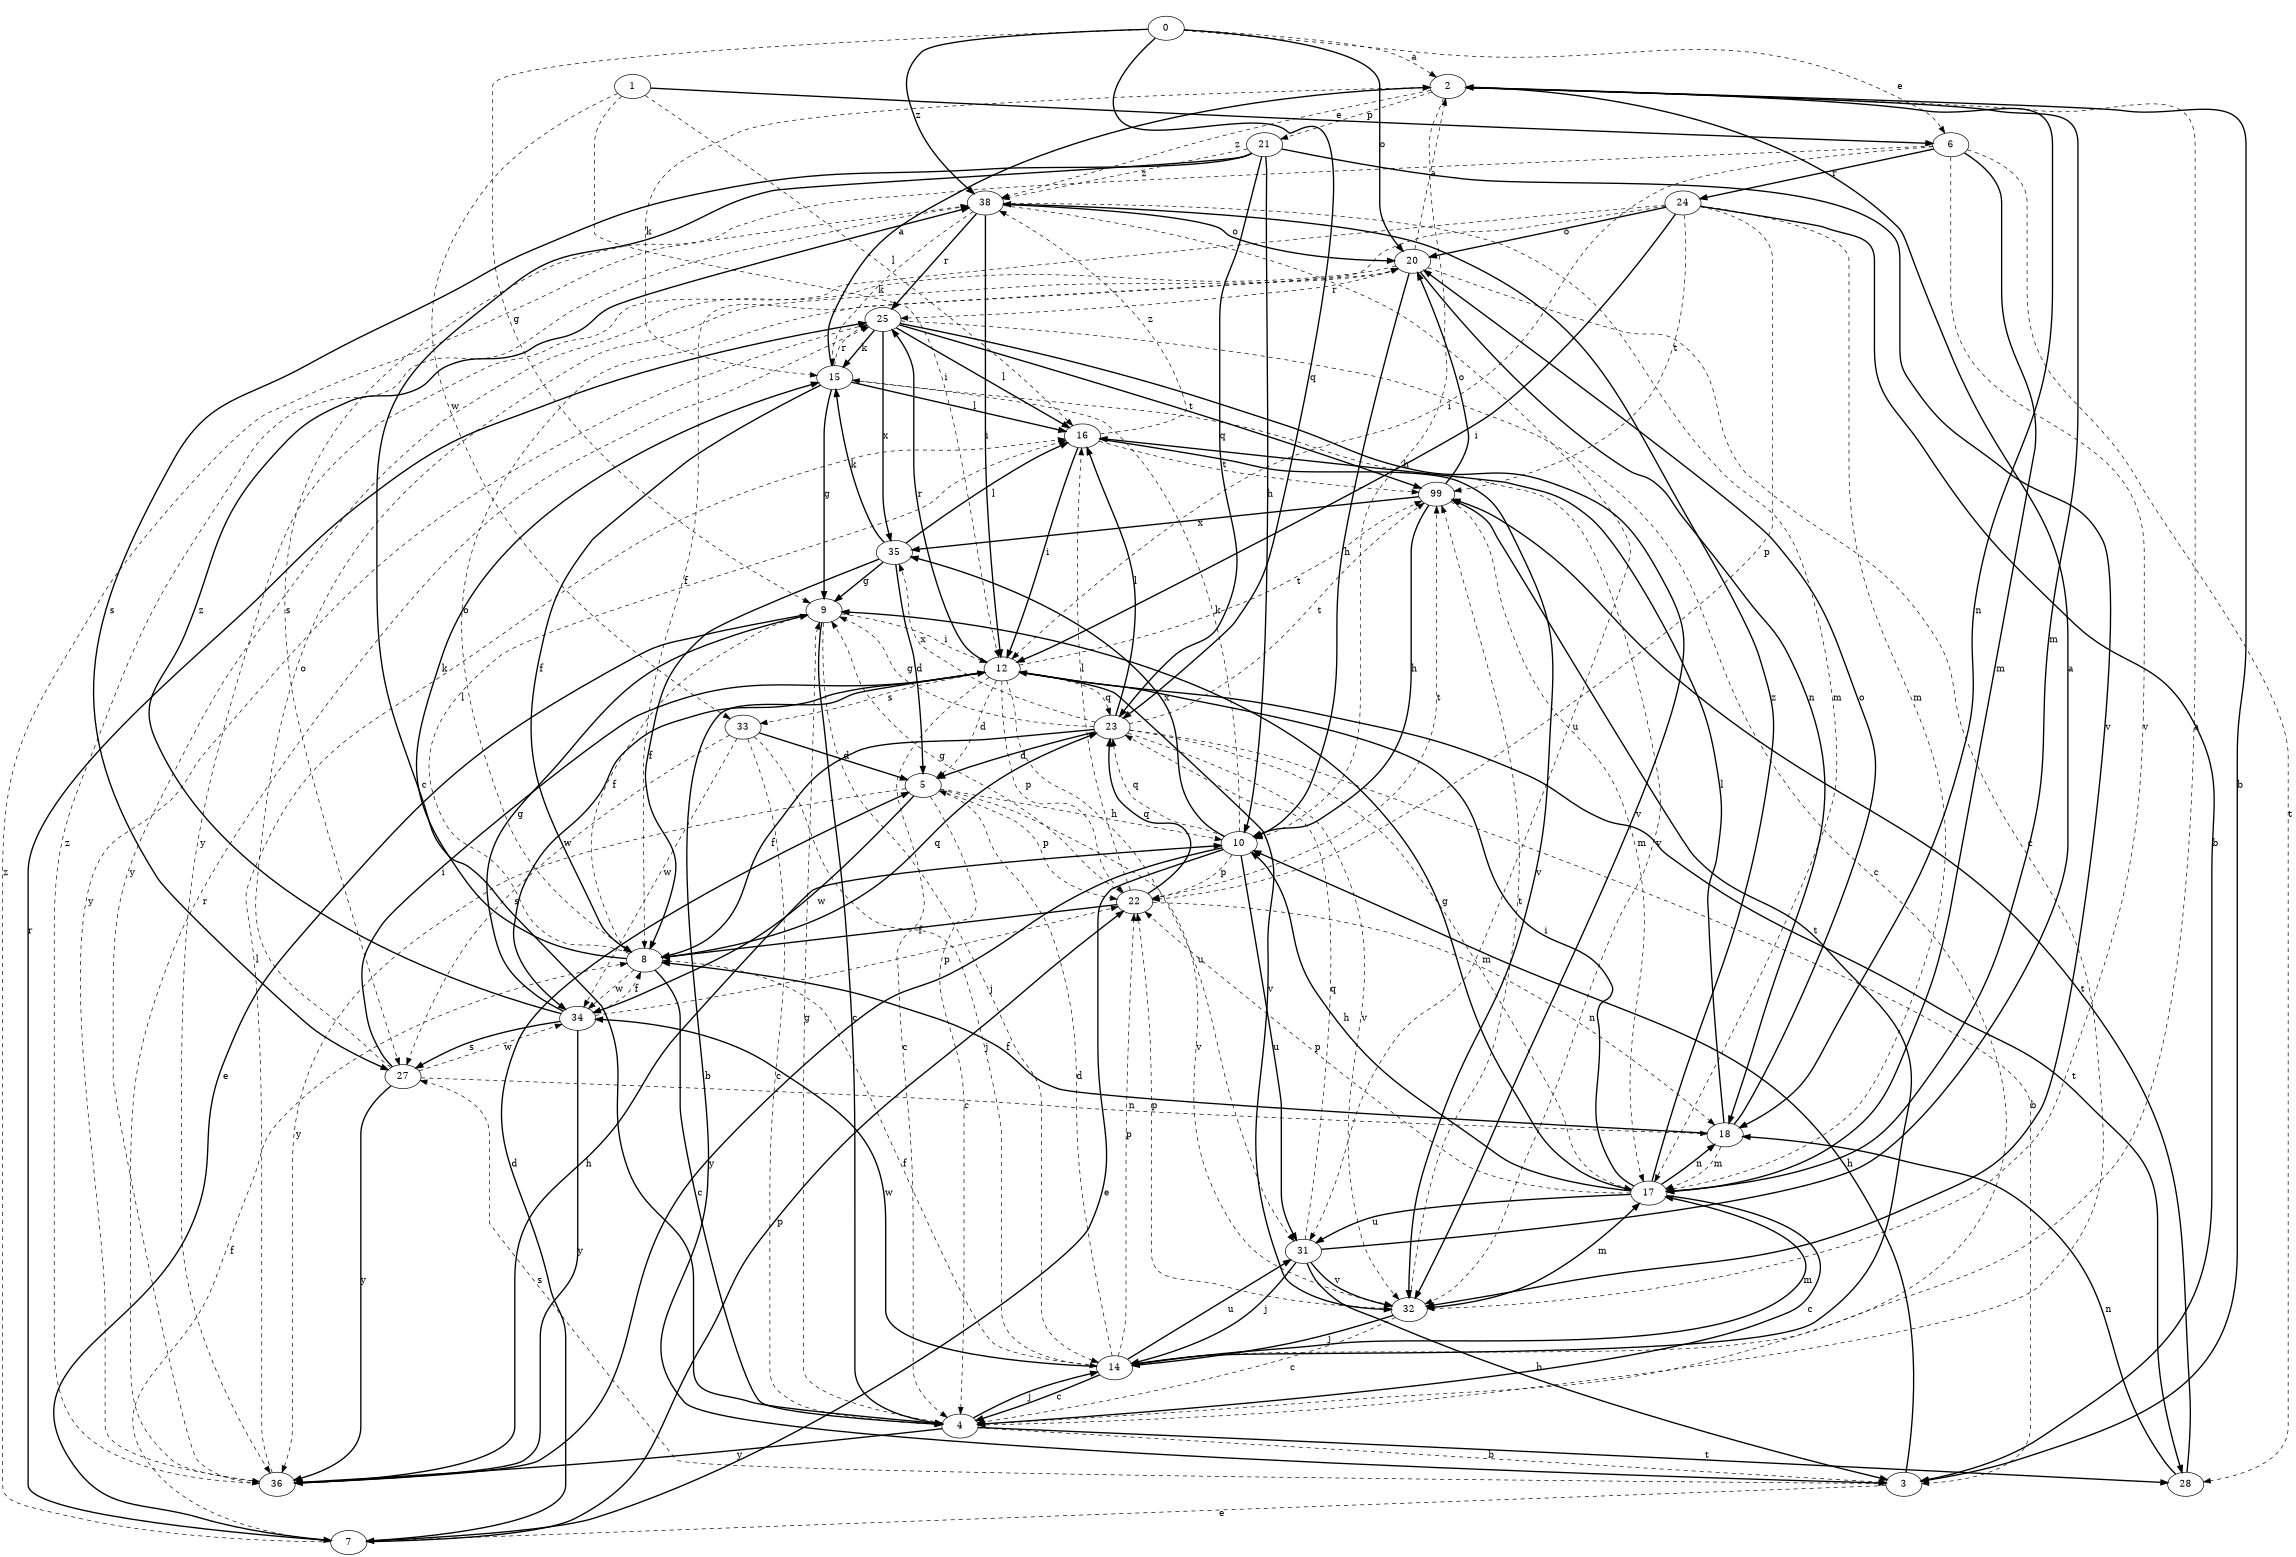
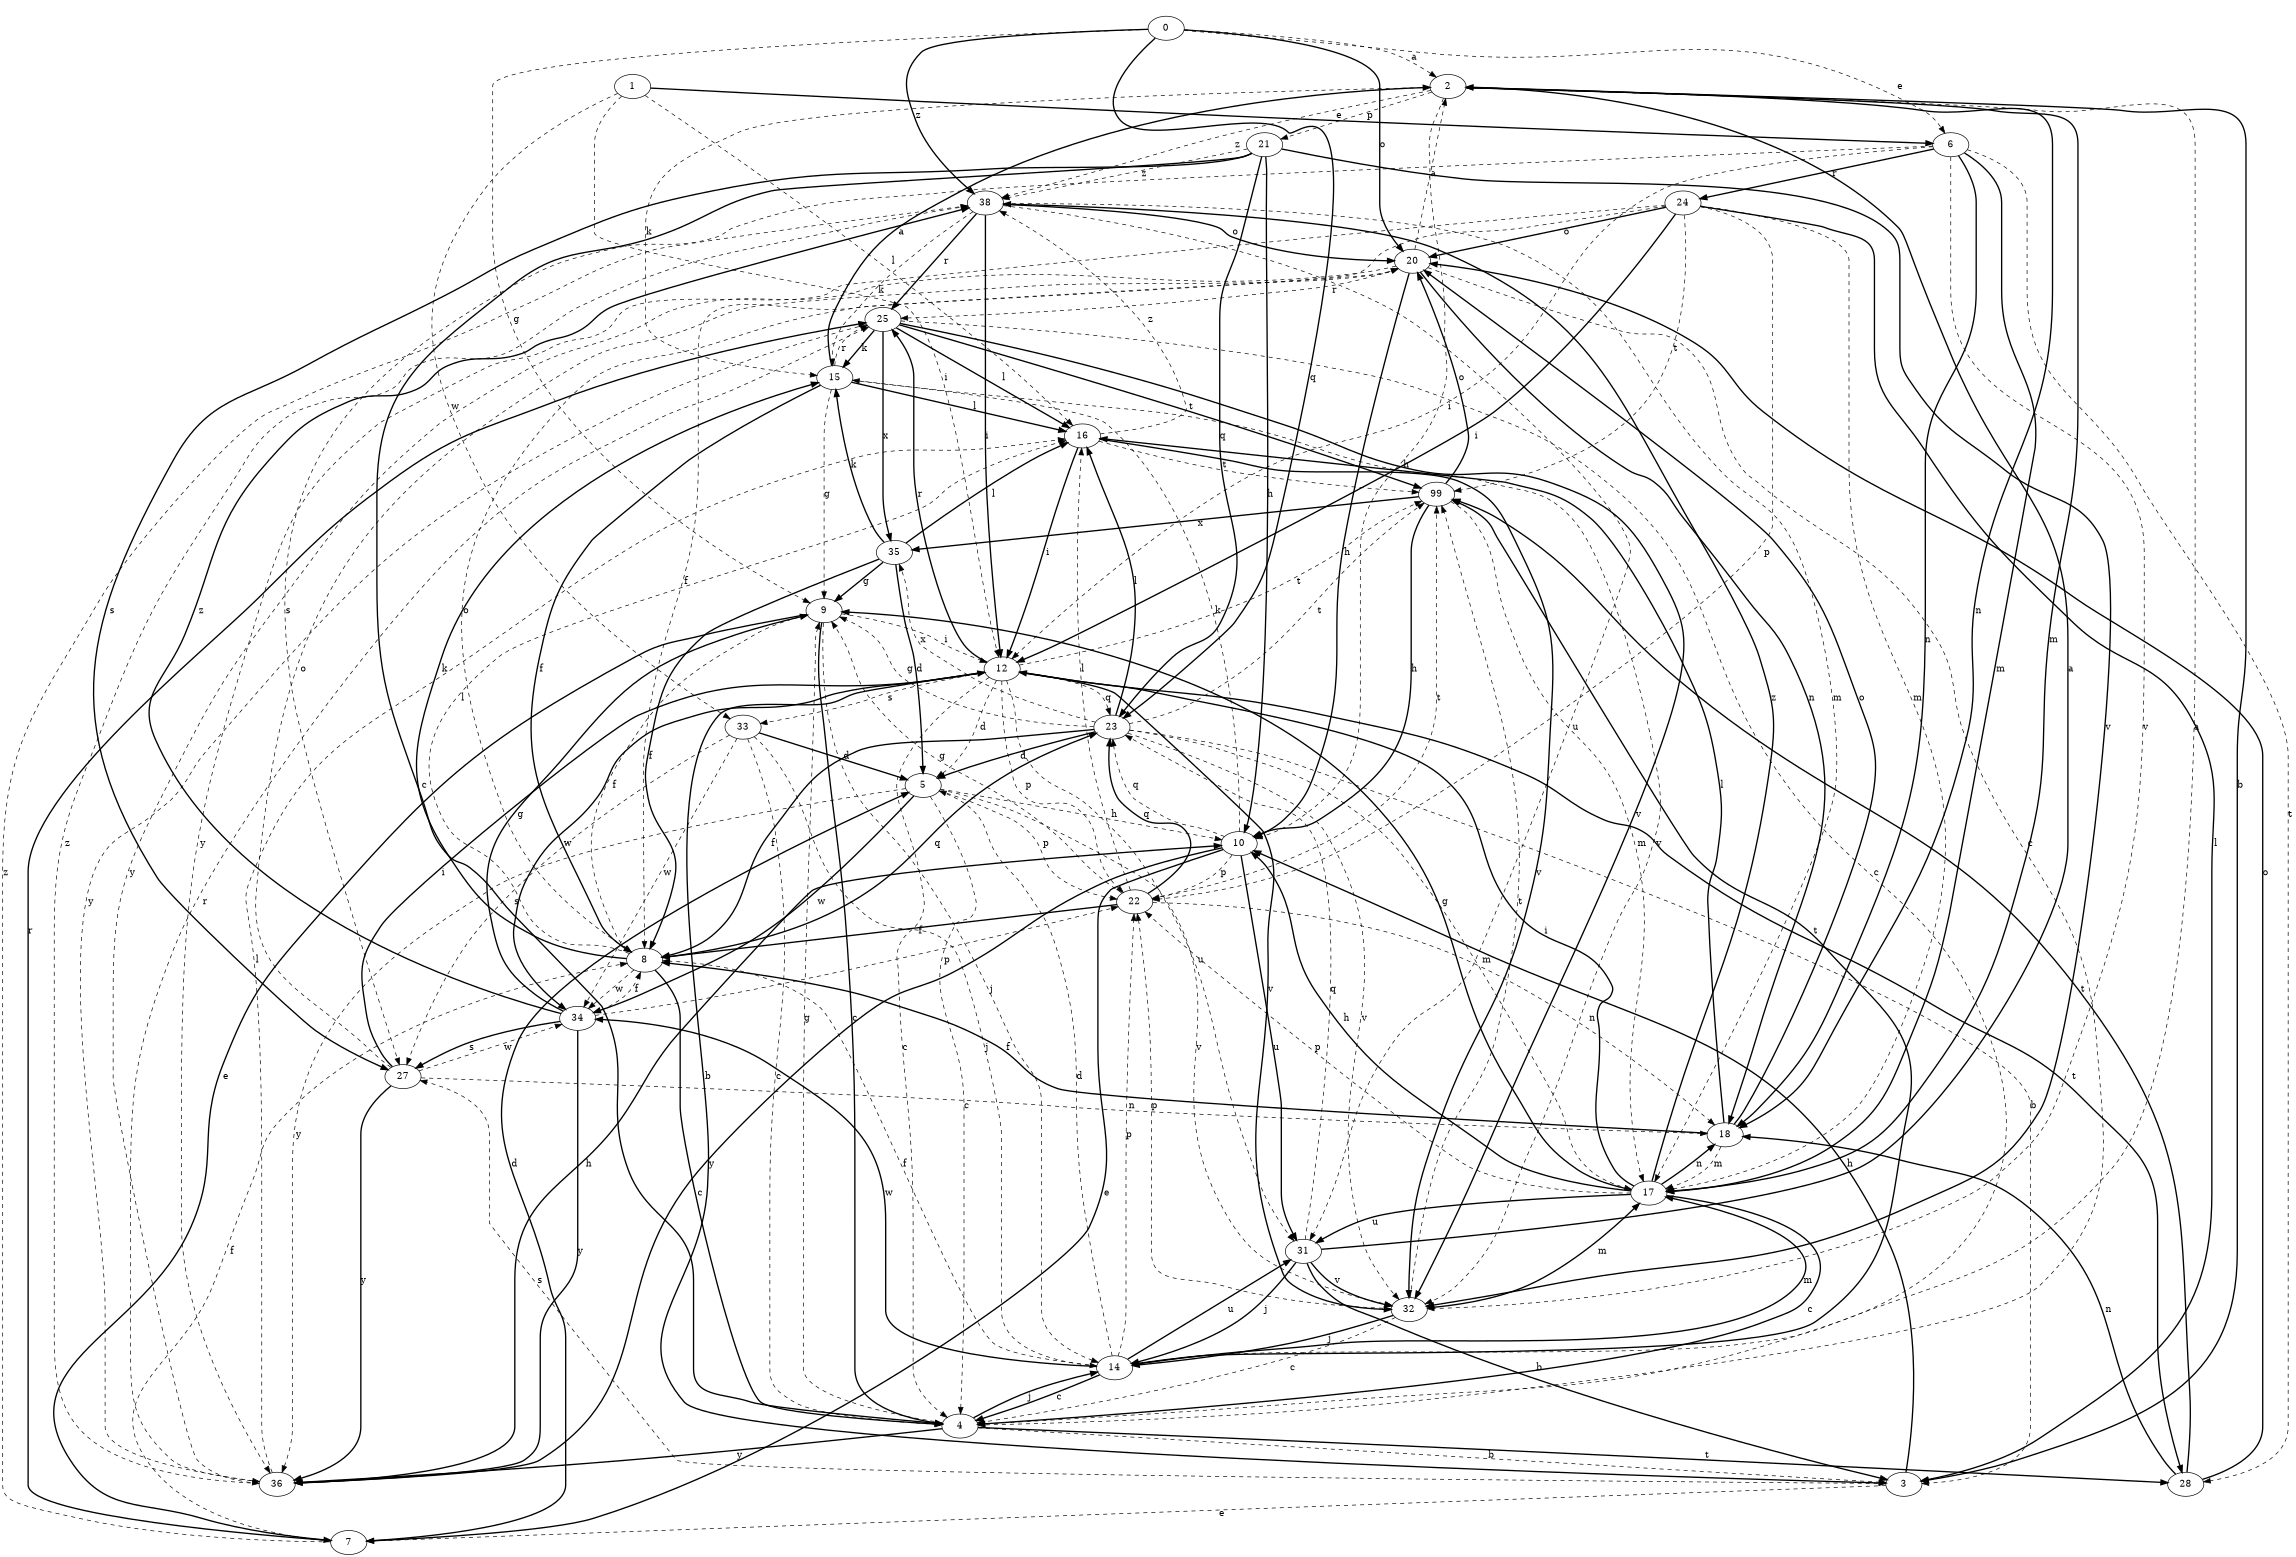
(824, 490) -> (824, 490)
(1117, 653) -> none
none -> (1925, 655)
none -> (2191, 672)
(2216, 844) -> (2216, 844)
(741, 1267) -> none
